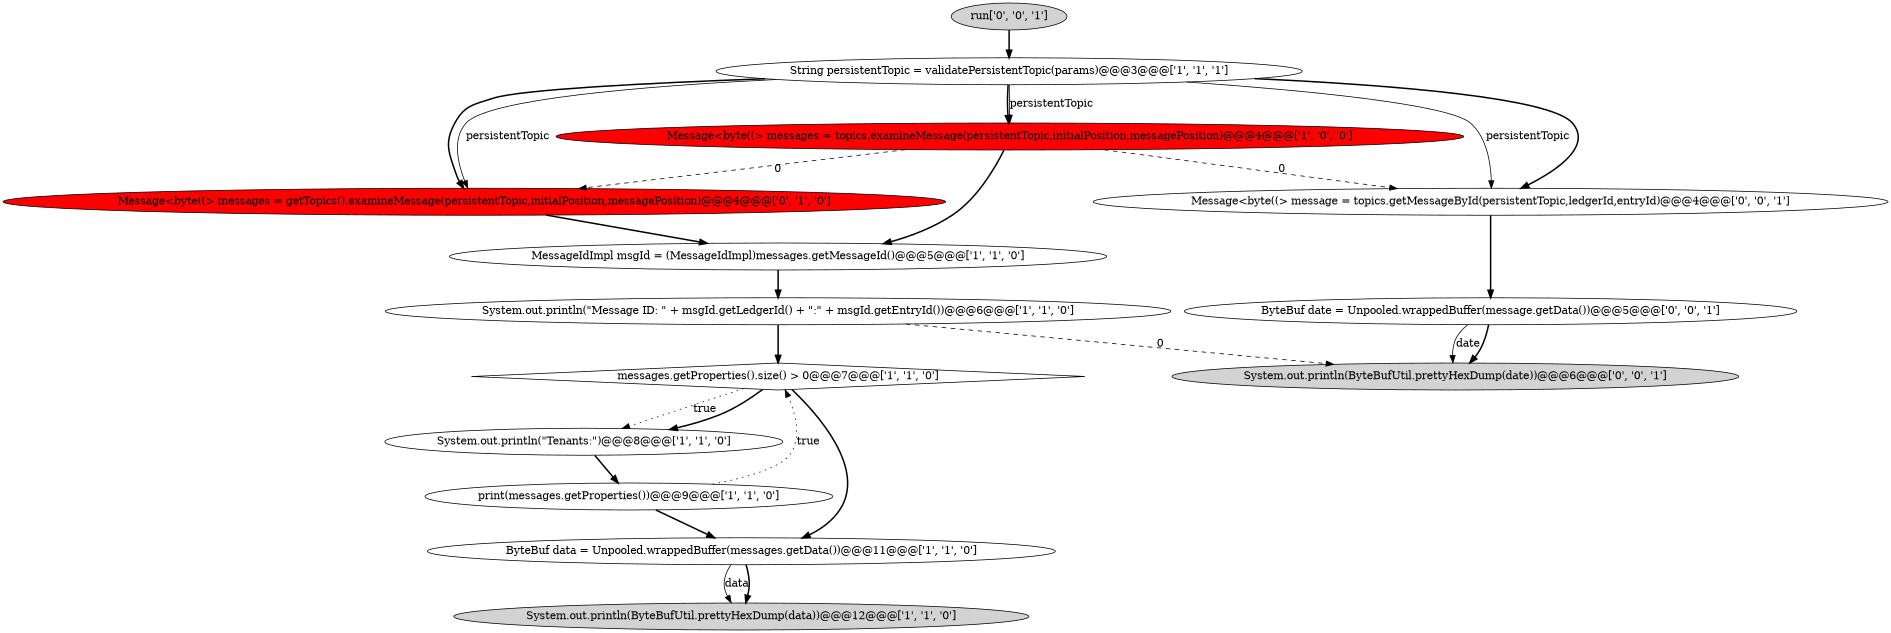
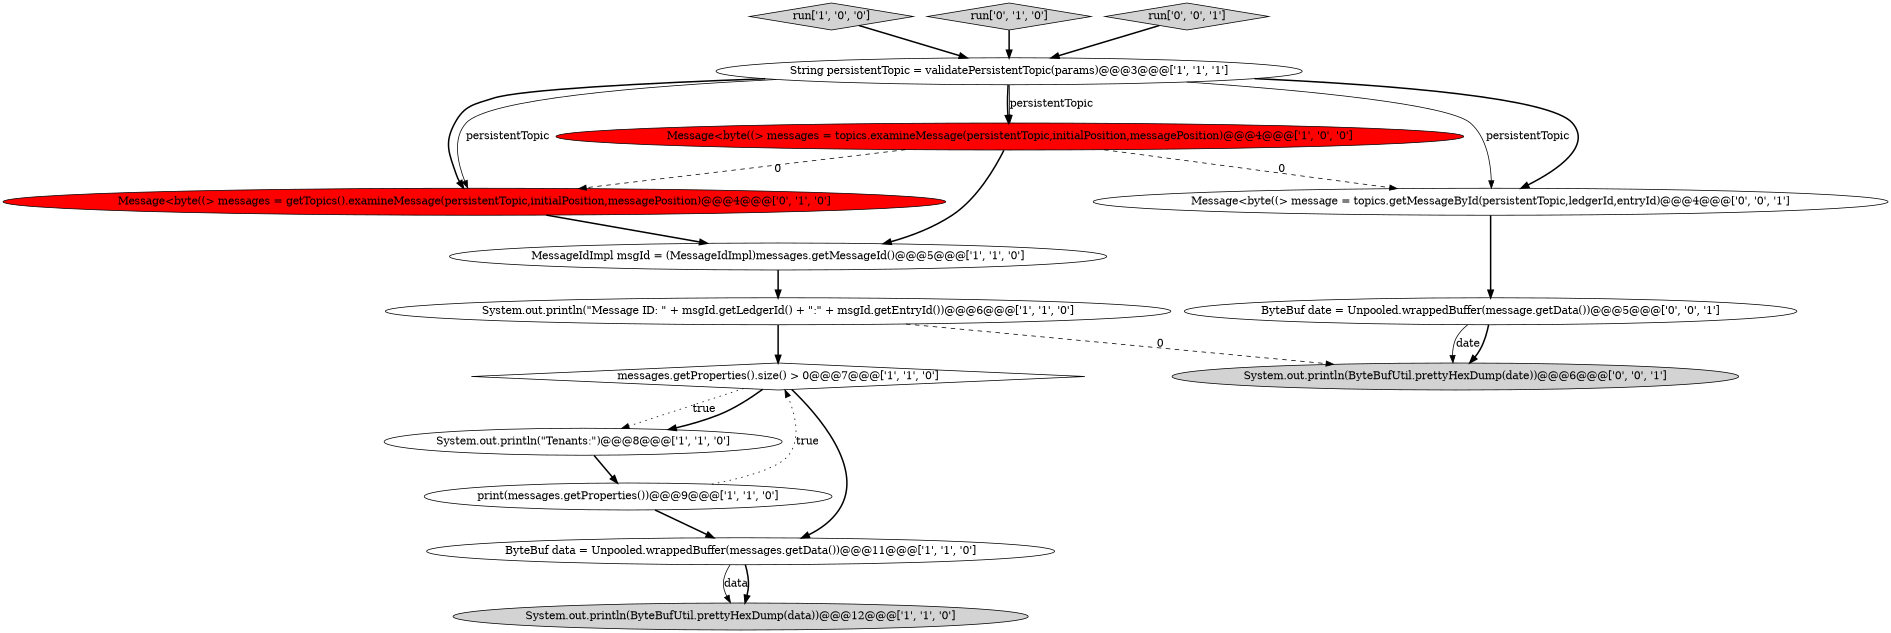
none -> (831, 16)
none -> (1009, 16)
(1009, 16) -> (1187, 16)
